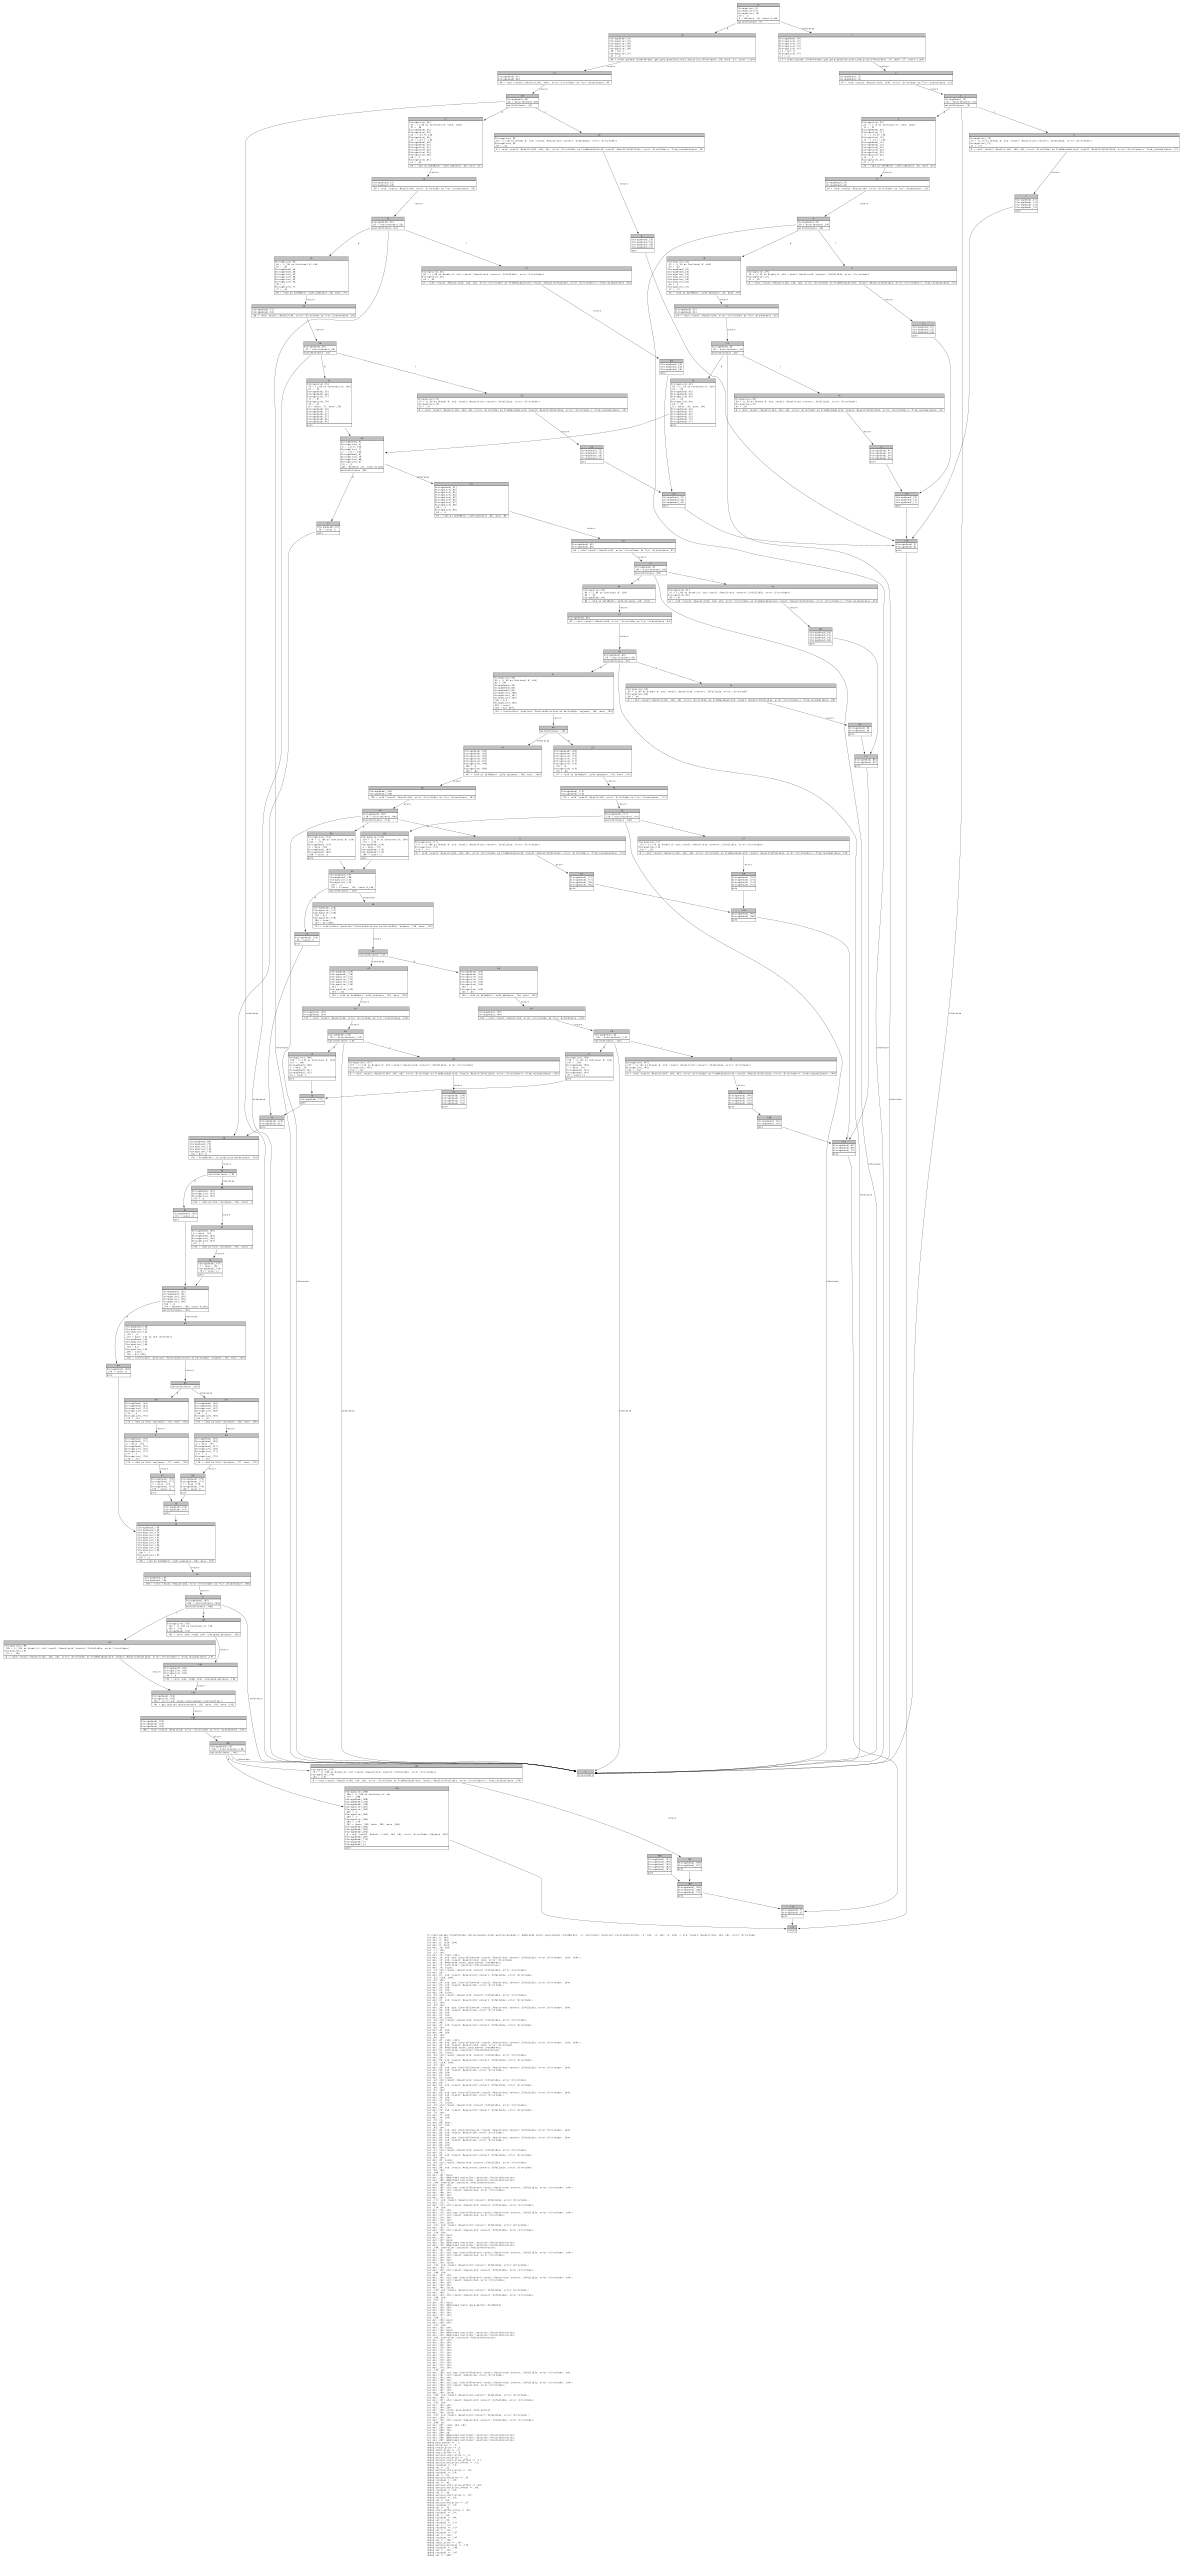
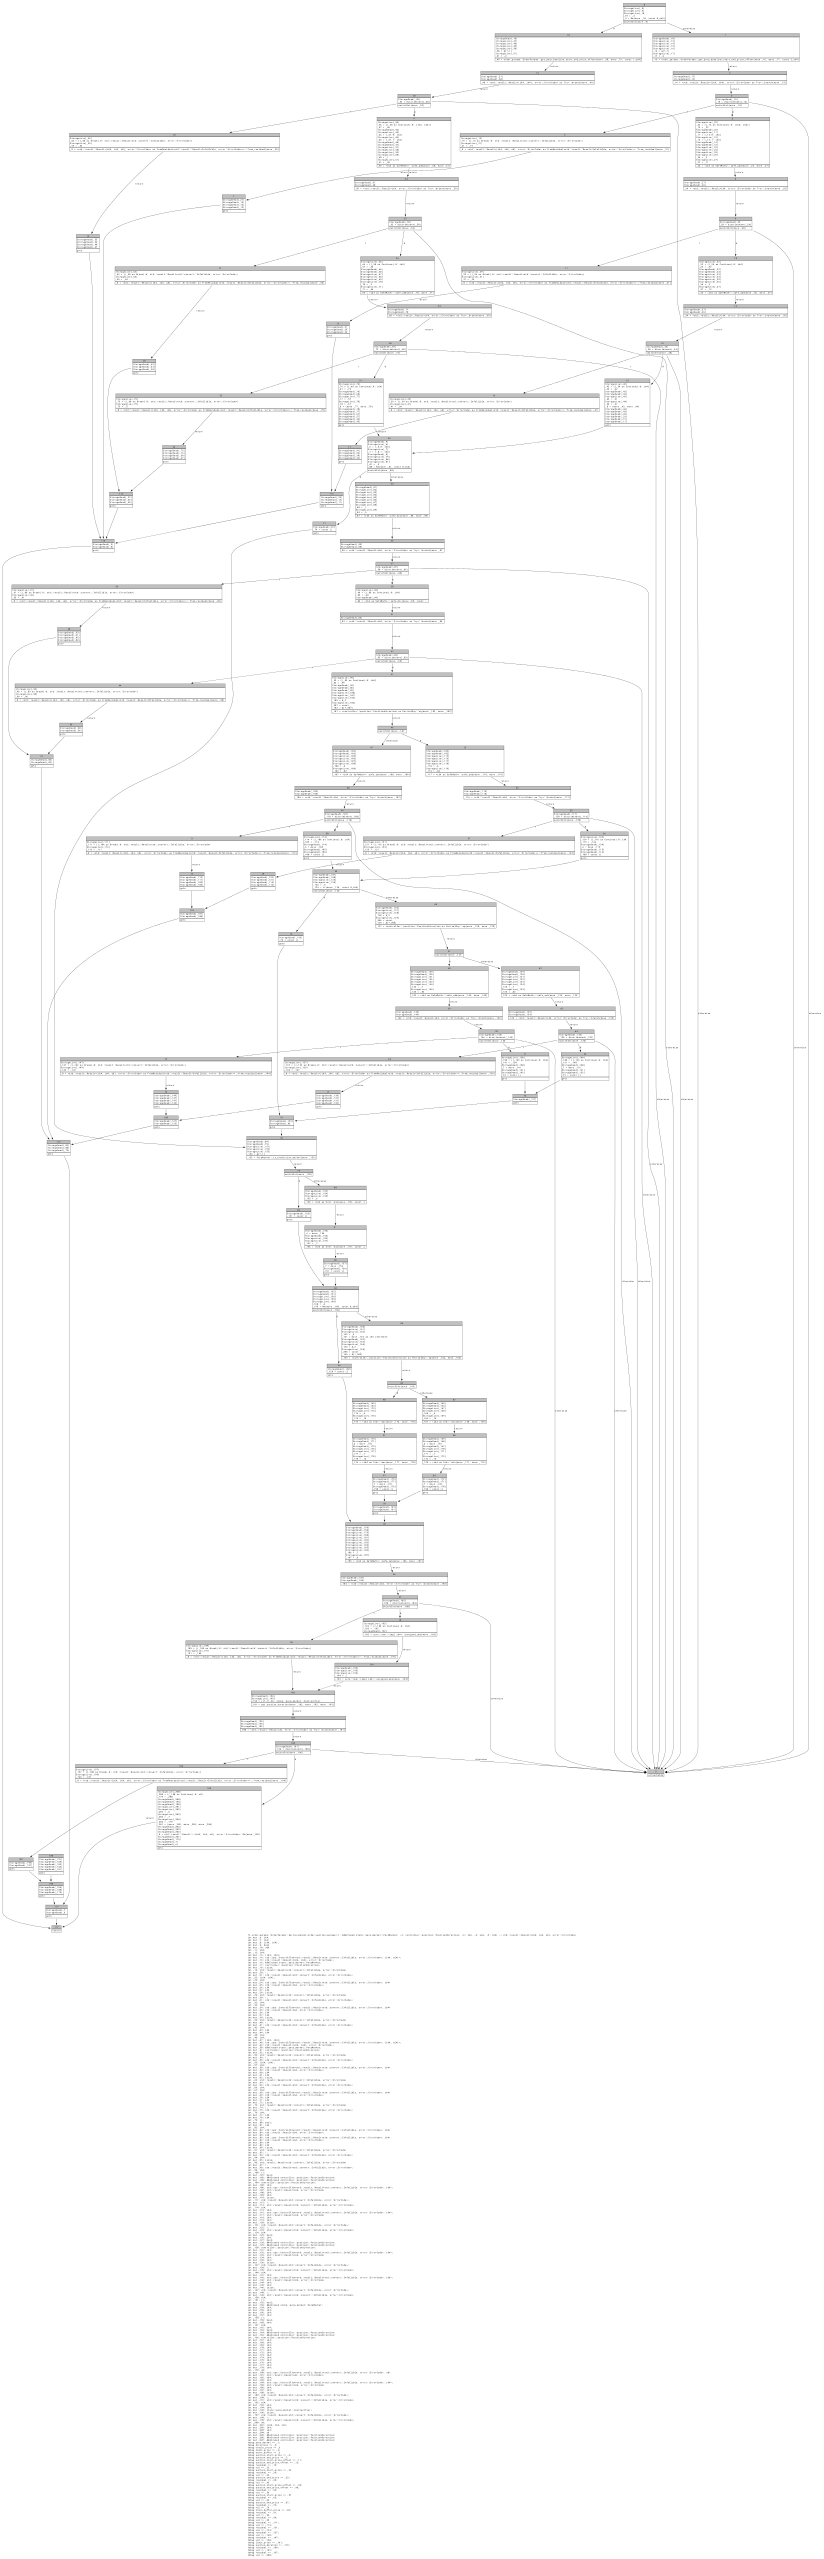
none -> (248, 1111)
